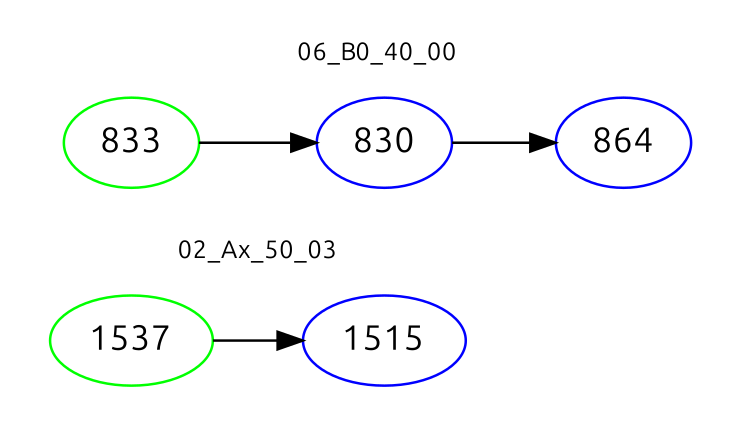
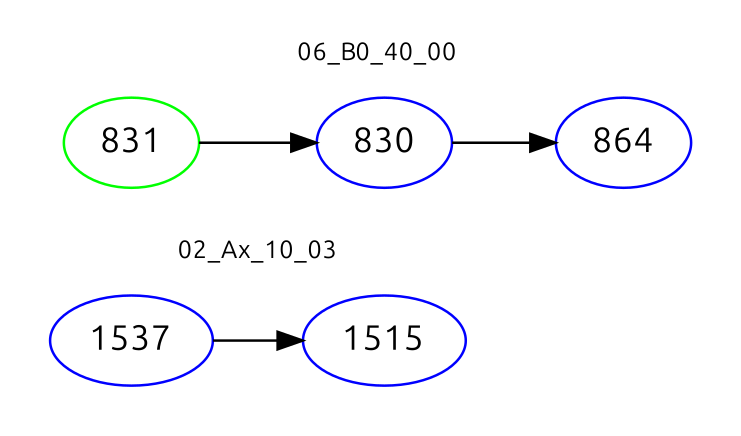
(131, 143) -> (131, 143)
(258, 252) -> (258, 252)
(131, 341) -> (131, 341)
